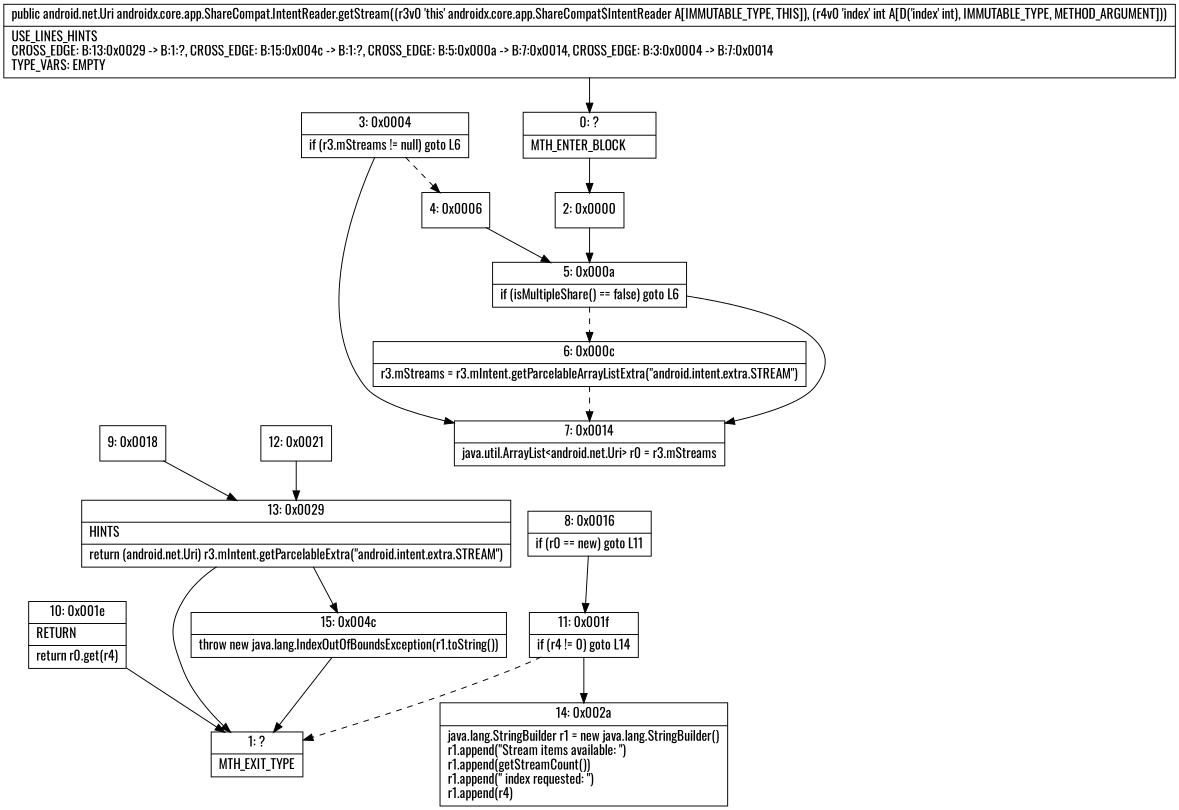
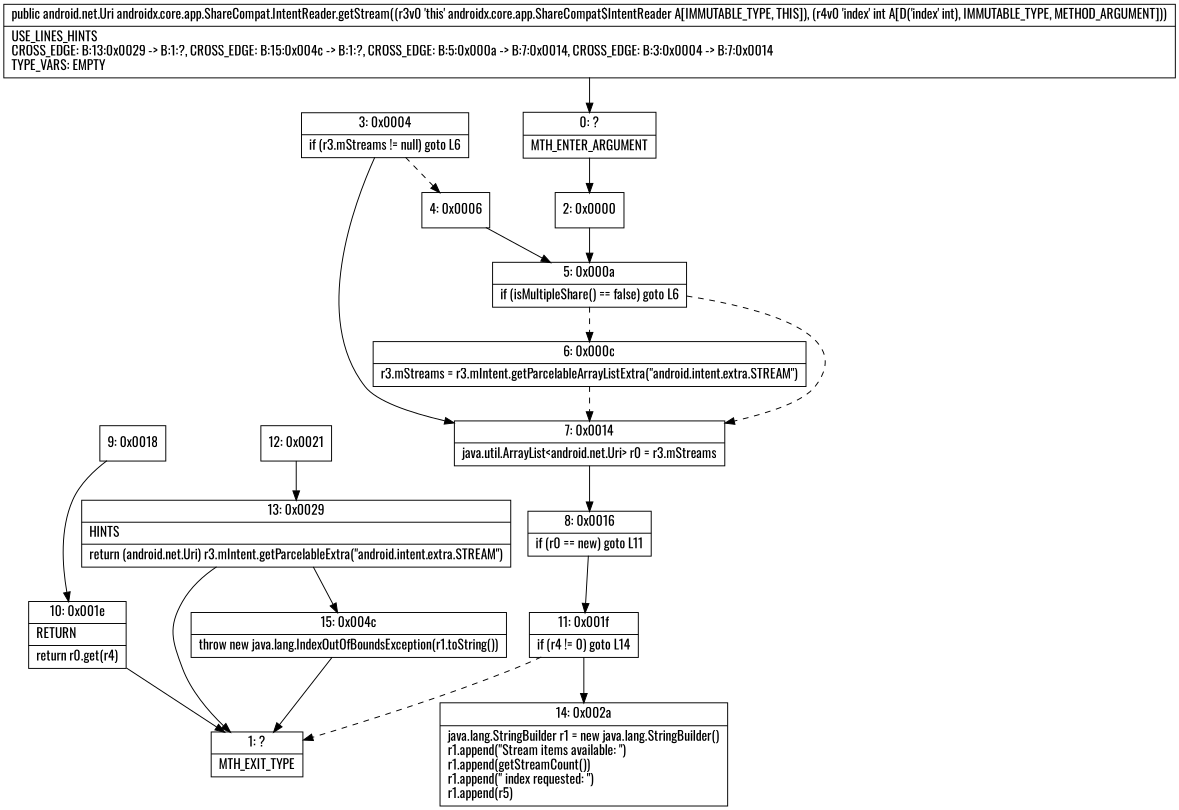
(579, 146) -> (590, 146)
(816, 342) -> (816, 342)
(196, 478) -> (67, 519)
none -> (590, 484)
(481, 794) -> (481, 794)
